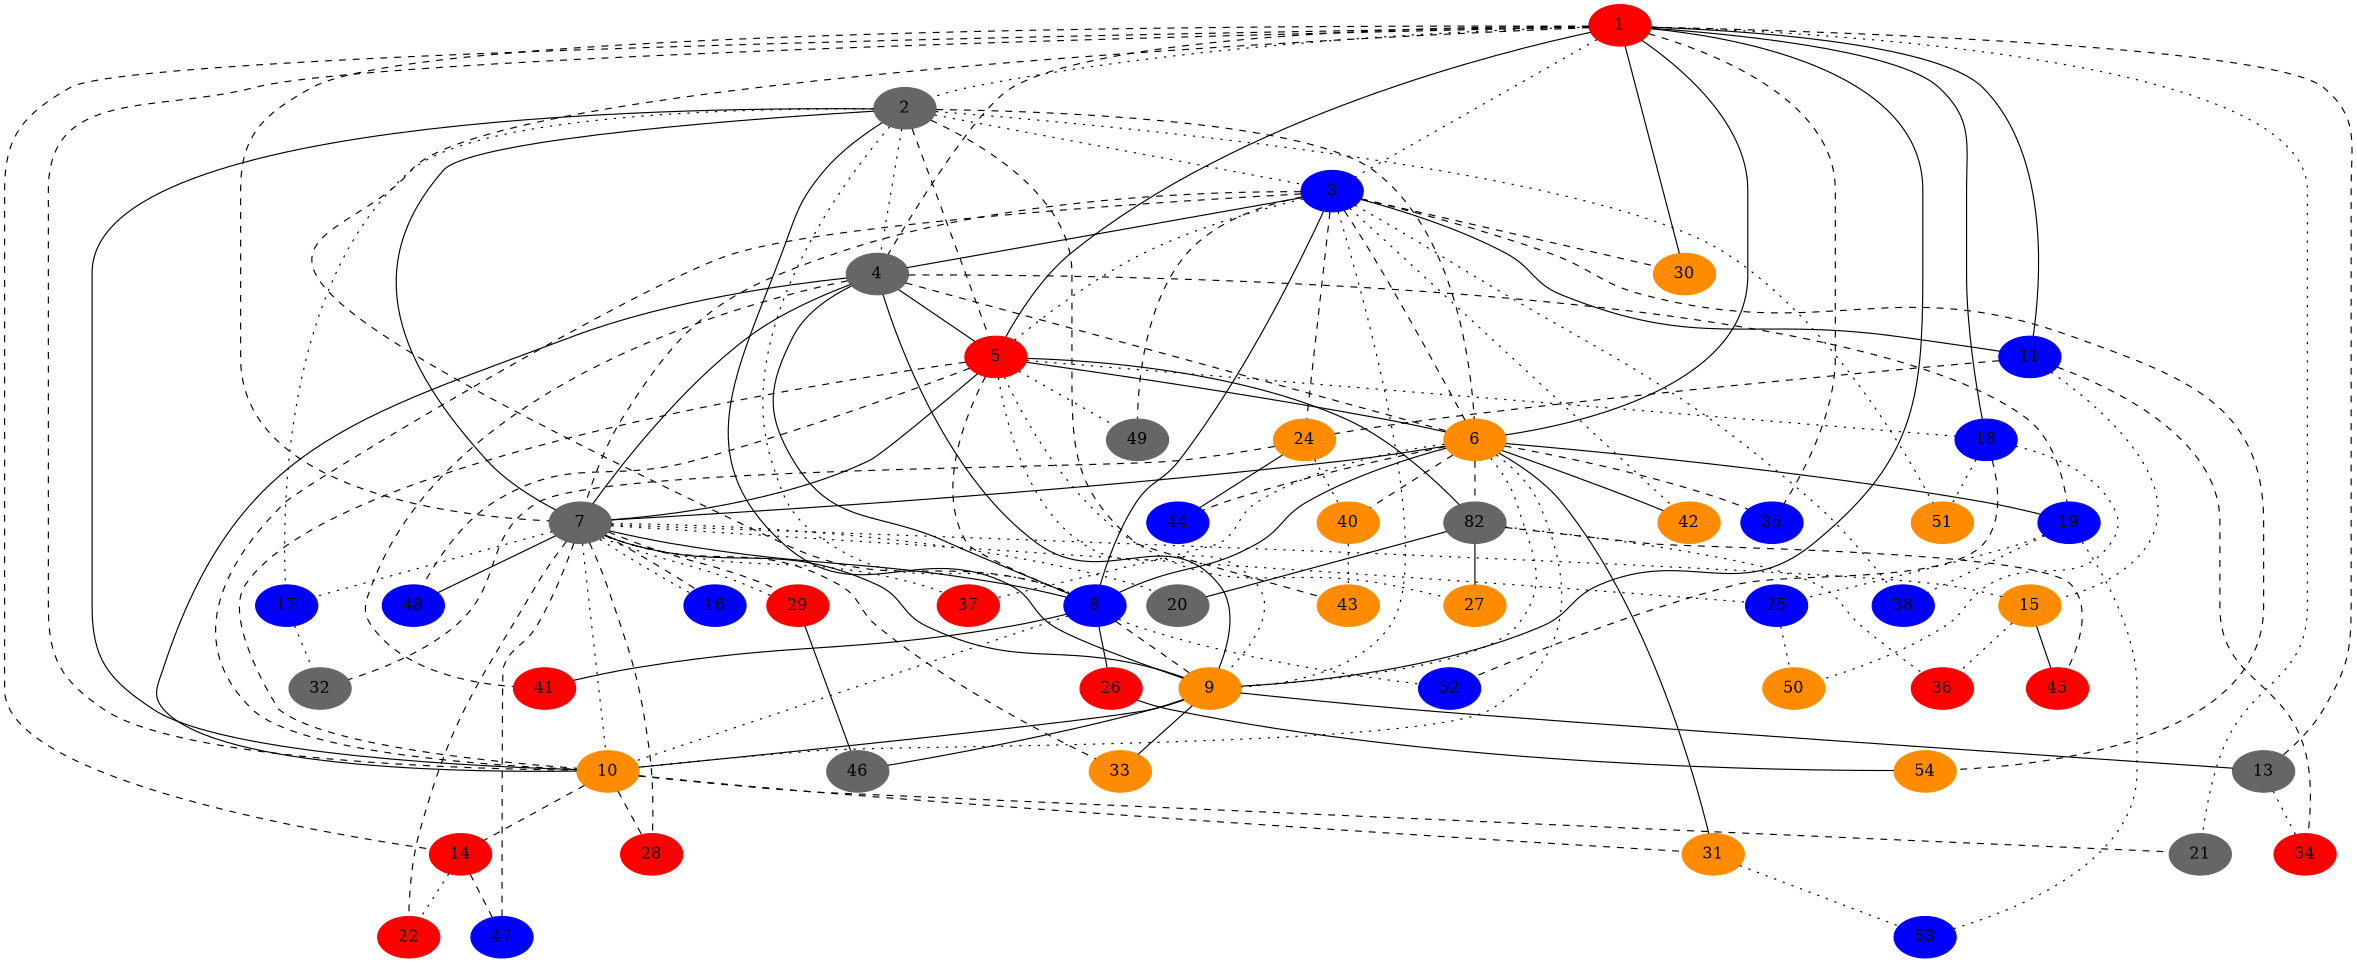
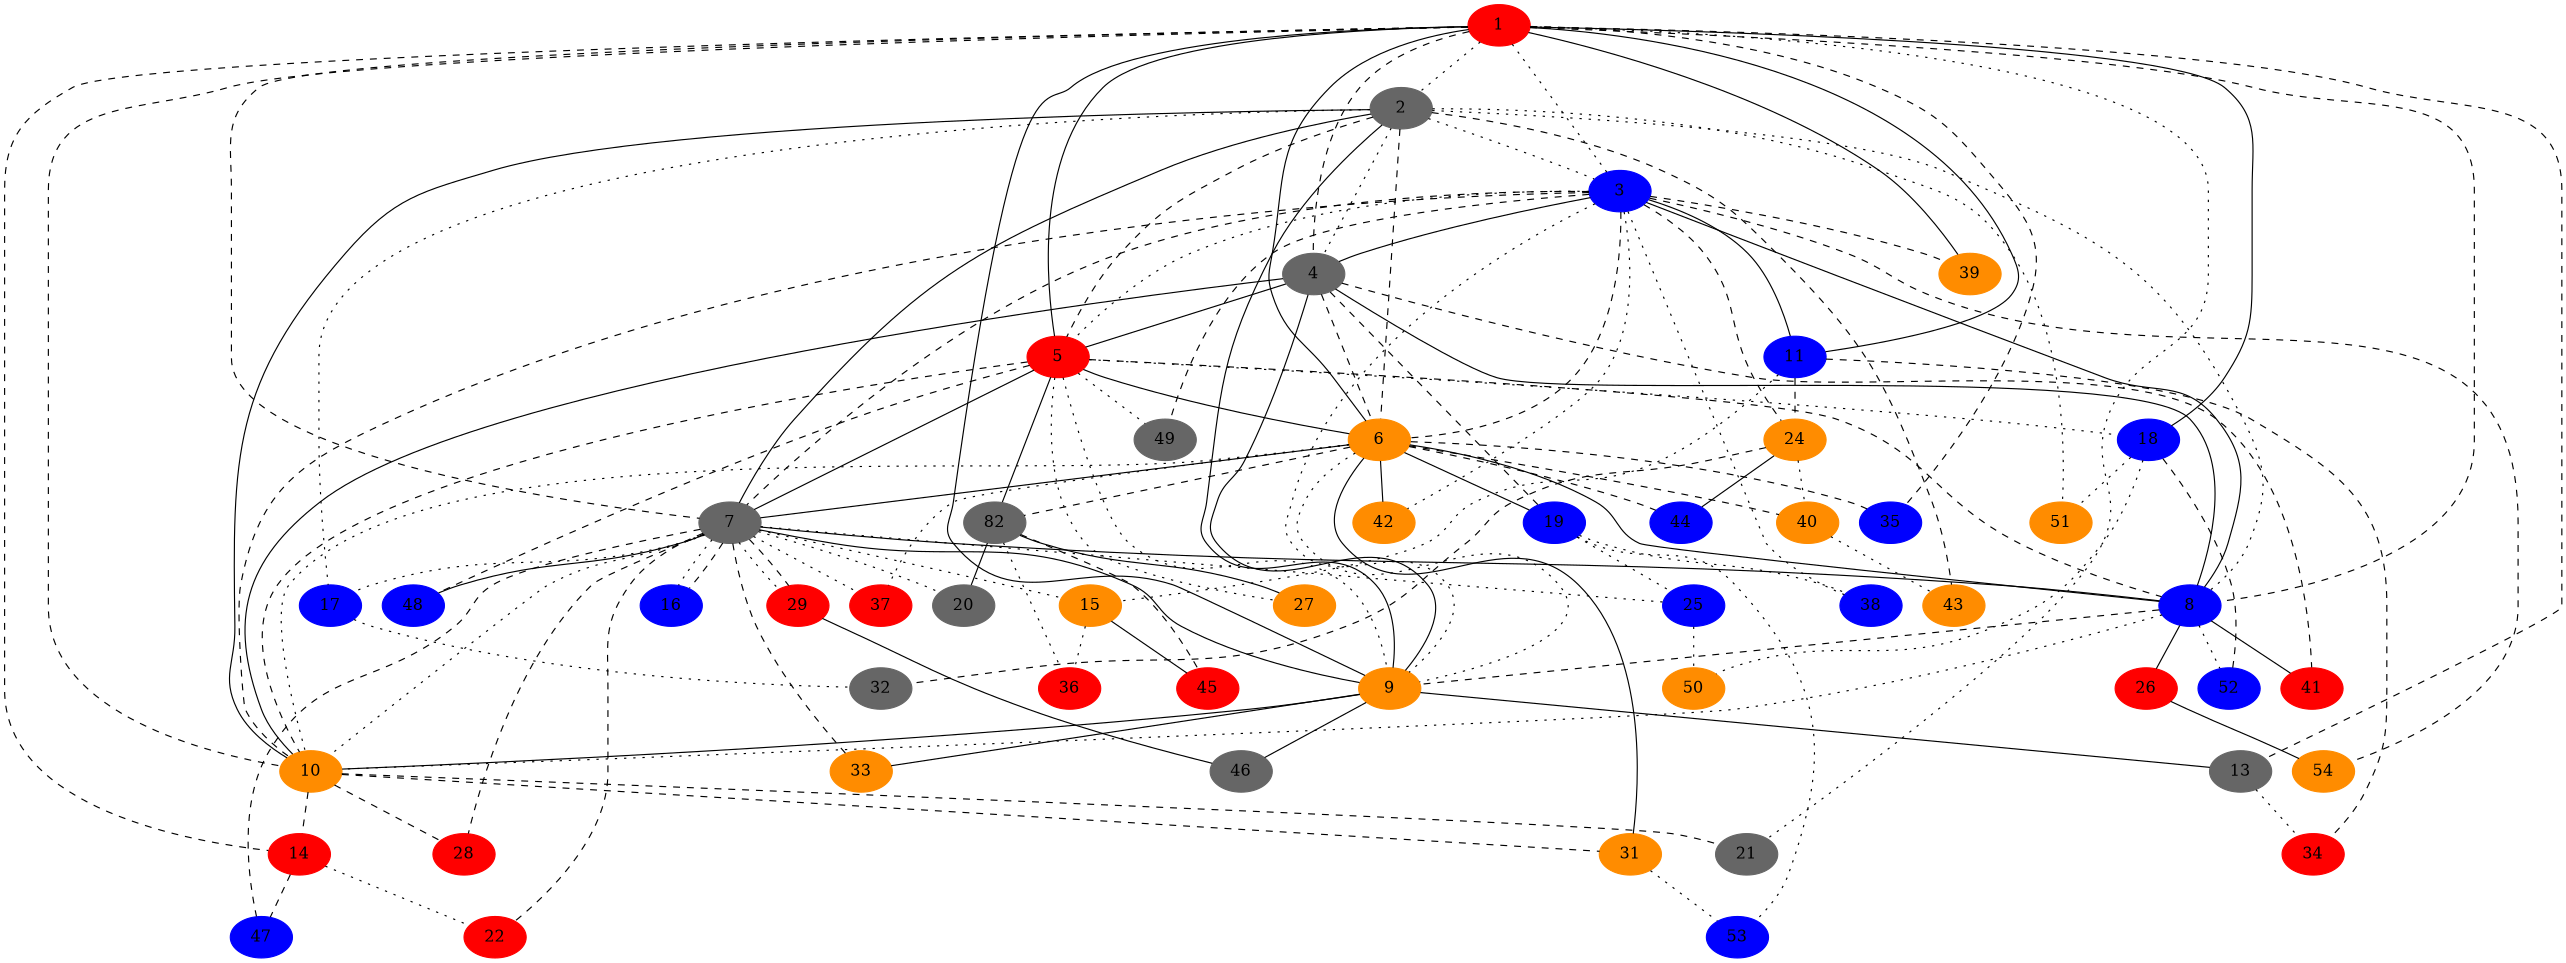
(1684, 274) -> (1970, 274)
(705, 374) -> none
